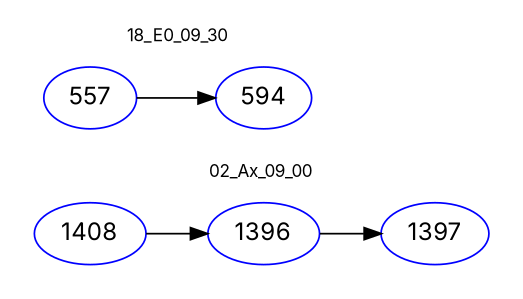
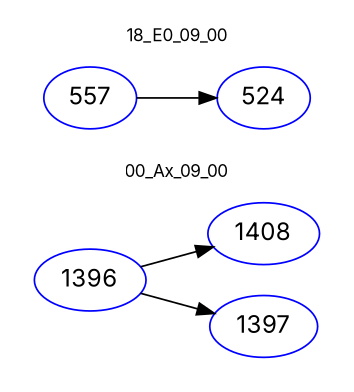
(178, 37) -> (177, 37)
(264, 98) -> (264, 98)
(261, 173) -> (177, 173)
(168, 234) -> (169, 259)
